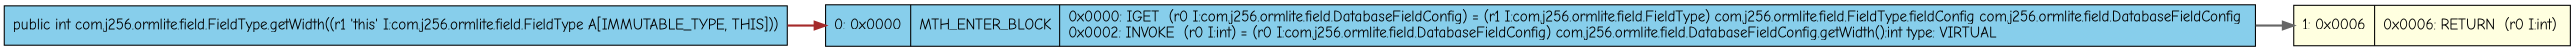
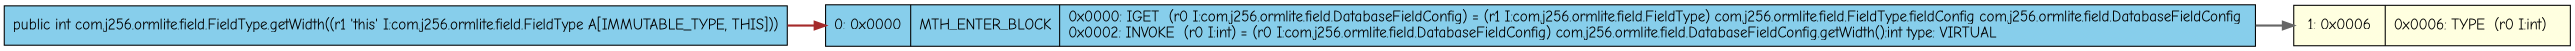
(2472, 25) -> (2472, 25)
